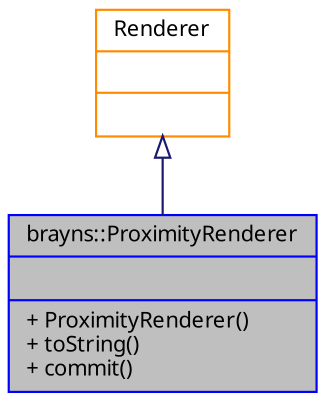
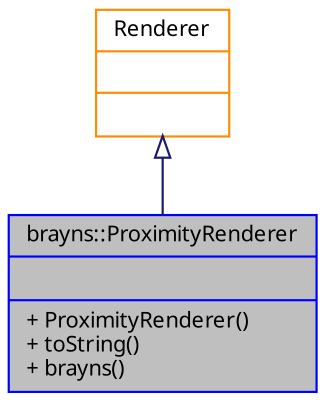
(80, 369) -> (76, 369)
